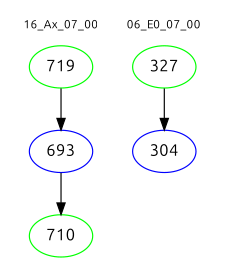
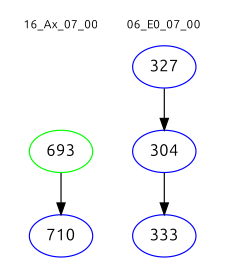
(61, 67) -> none
(164, 67) -> (164, 67)
(61, 151) -> (61, 151)
(61, 236) -> (61, 236)
none -> (164, 236)
